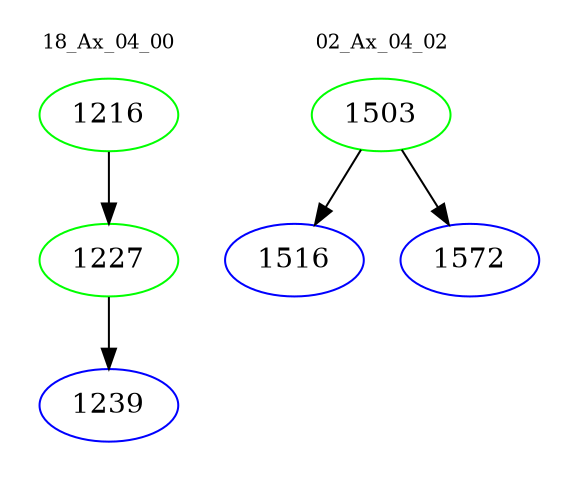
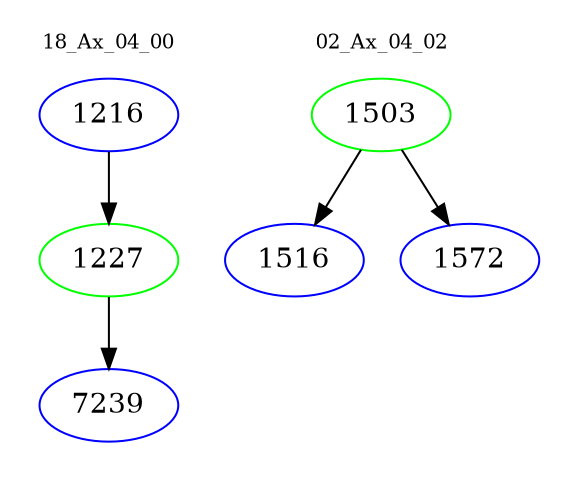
(109, 115) -> (109, 115)
(109, 405) -> (109, 405)
